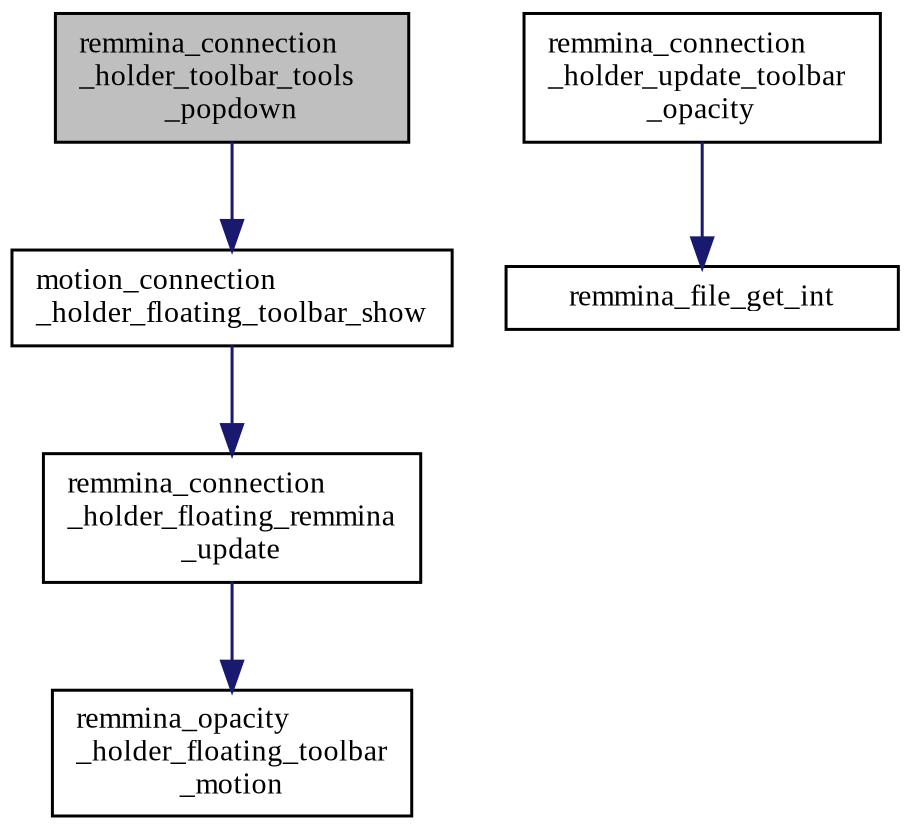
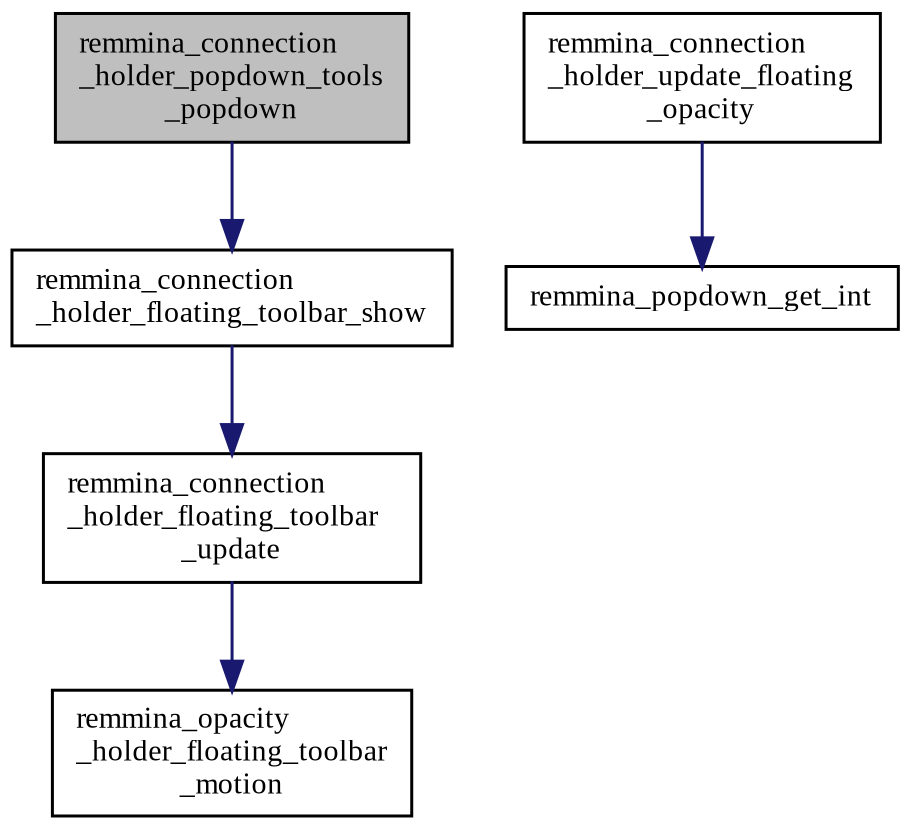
(232, 78) -> (232, 78)
(702, 78) -> (702, 78)
(232, 298) -> (232, 298)
(702, 298) -> (702, 298)
(232, 518) -> (232, 518)
